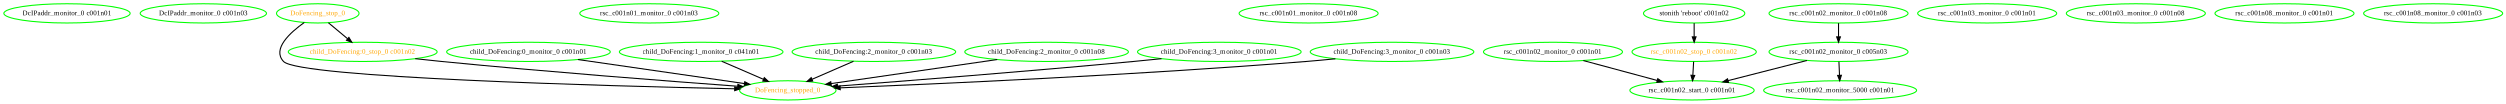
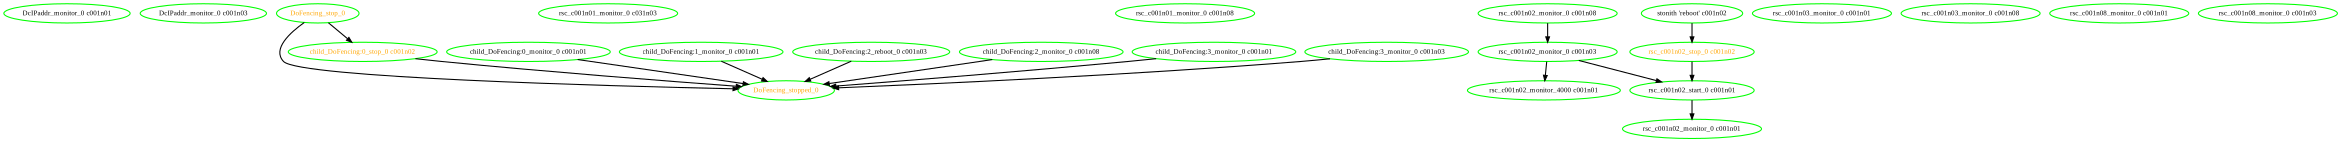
(649, 13) -> (608, 13)
(701, 52) -> (701, 52)
(874, 52) -> (871, 52)
(1839, 52) -> (1548, 52)
(1620, 71) -> (1692, 107)
(1840, 90) -> (1544, 90)
